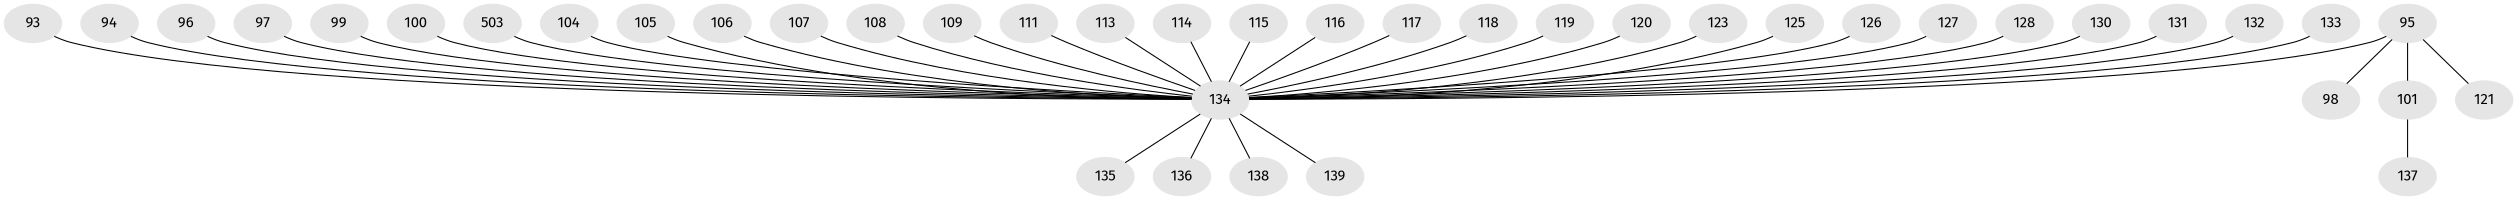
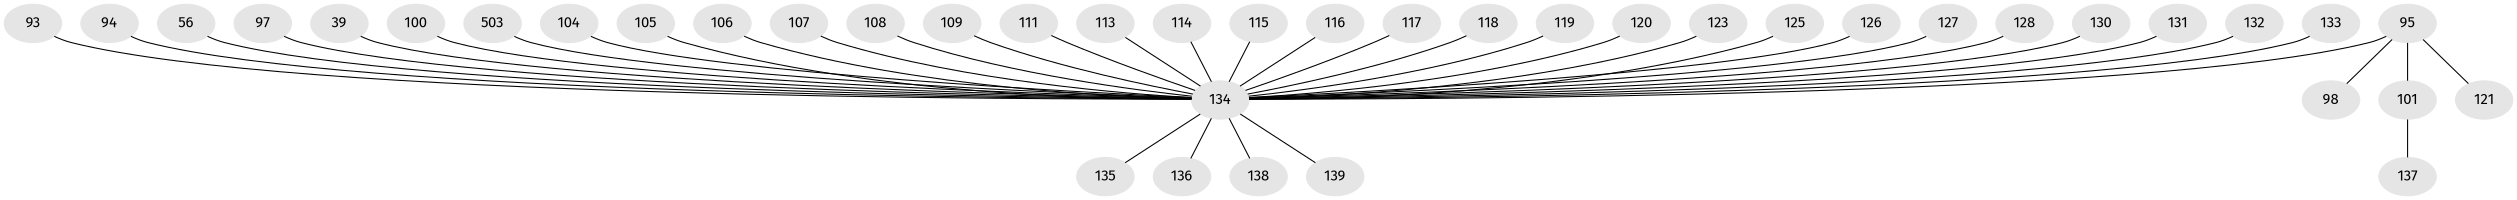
(186, 23) -> (186, 23)
(339, 23) -> (339, 23)
